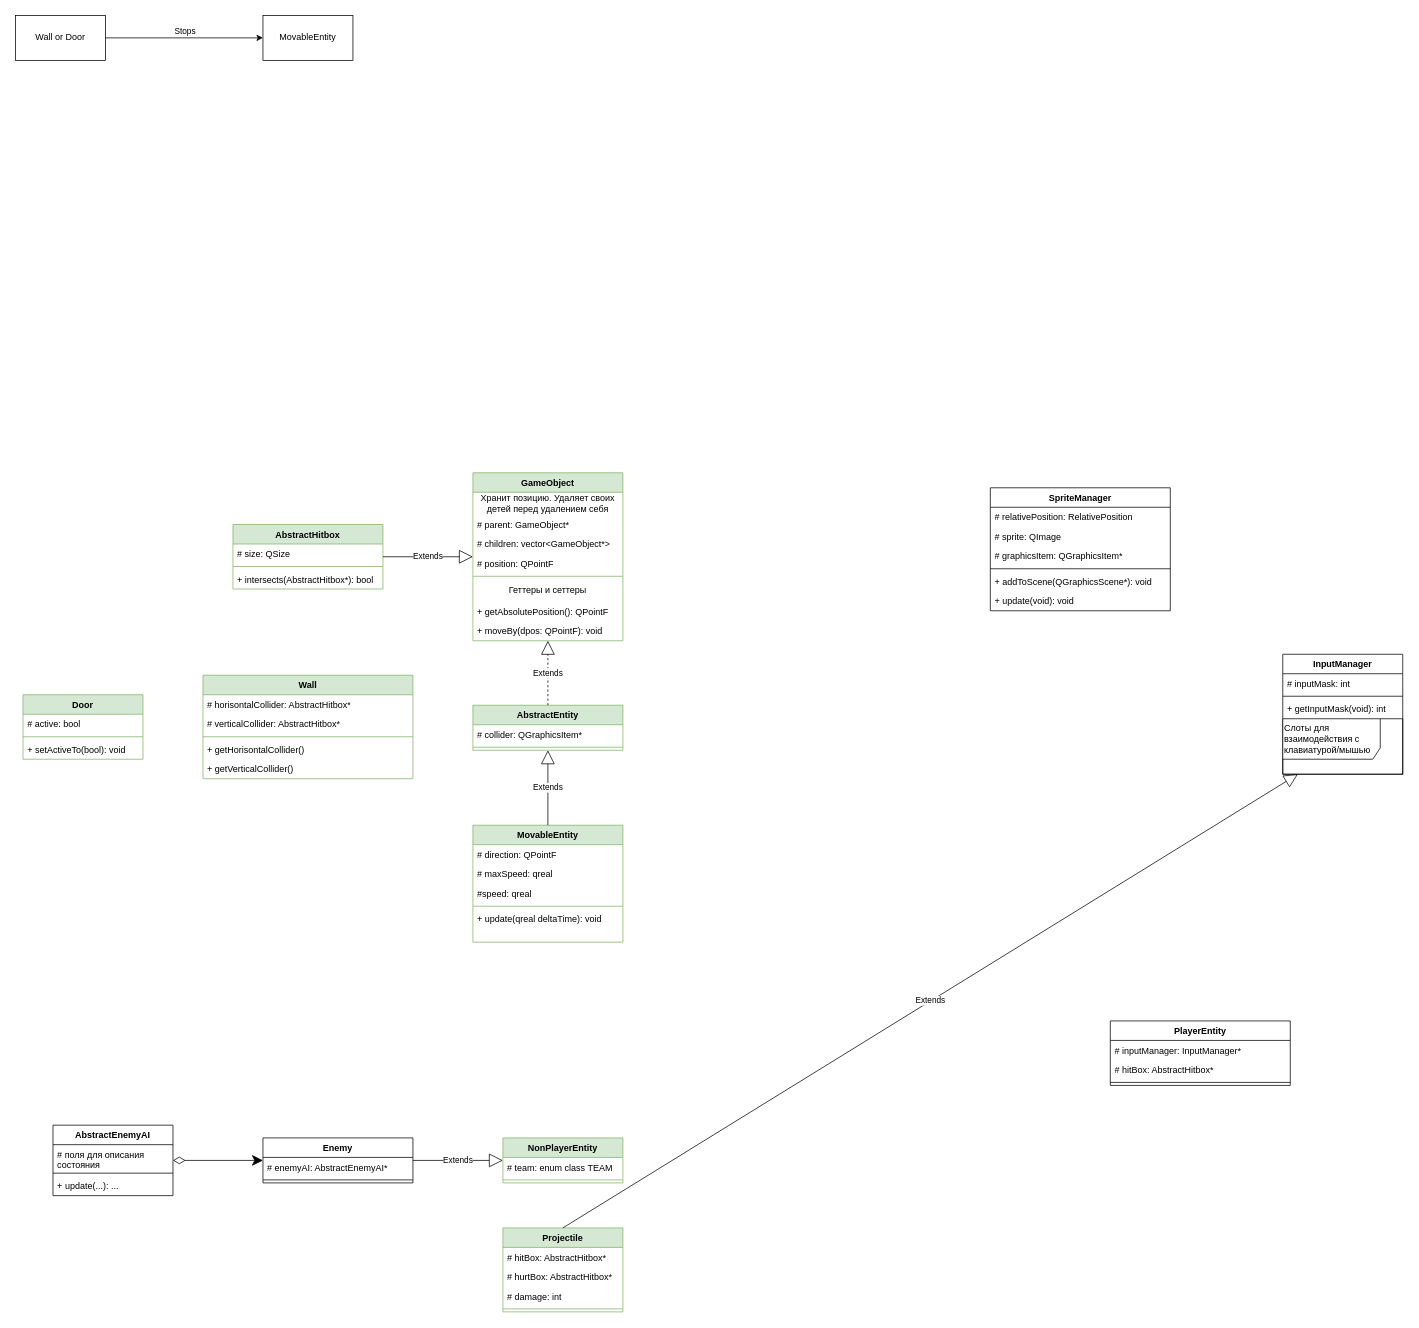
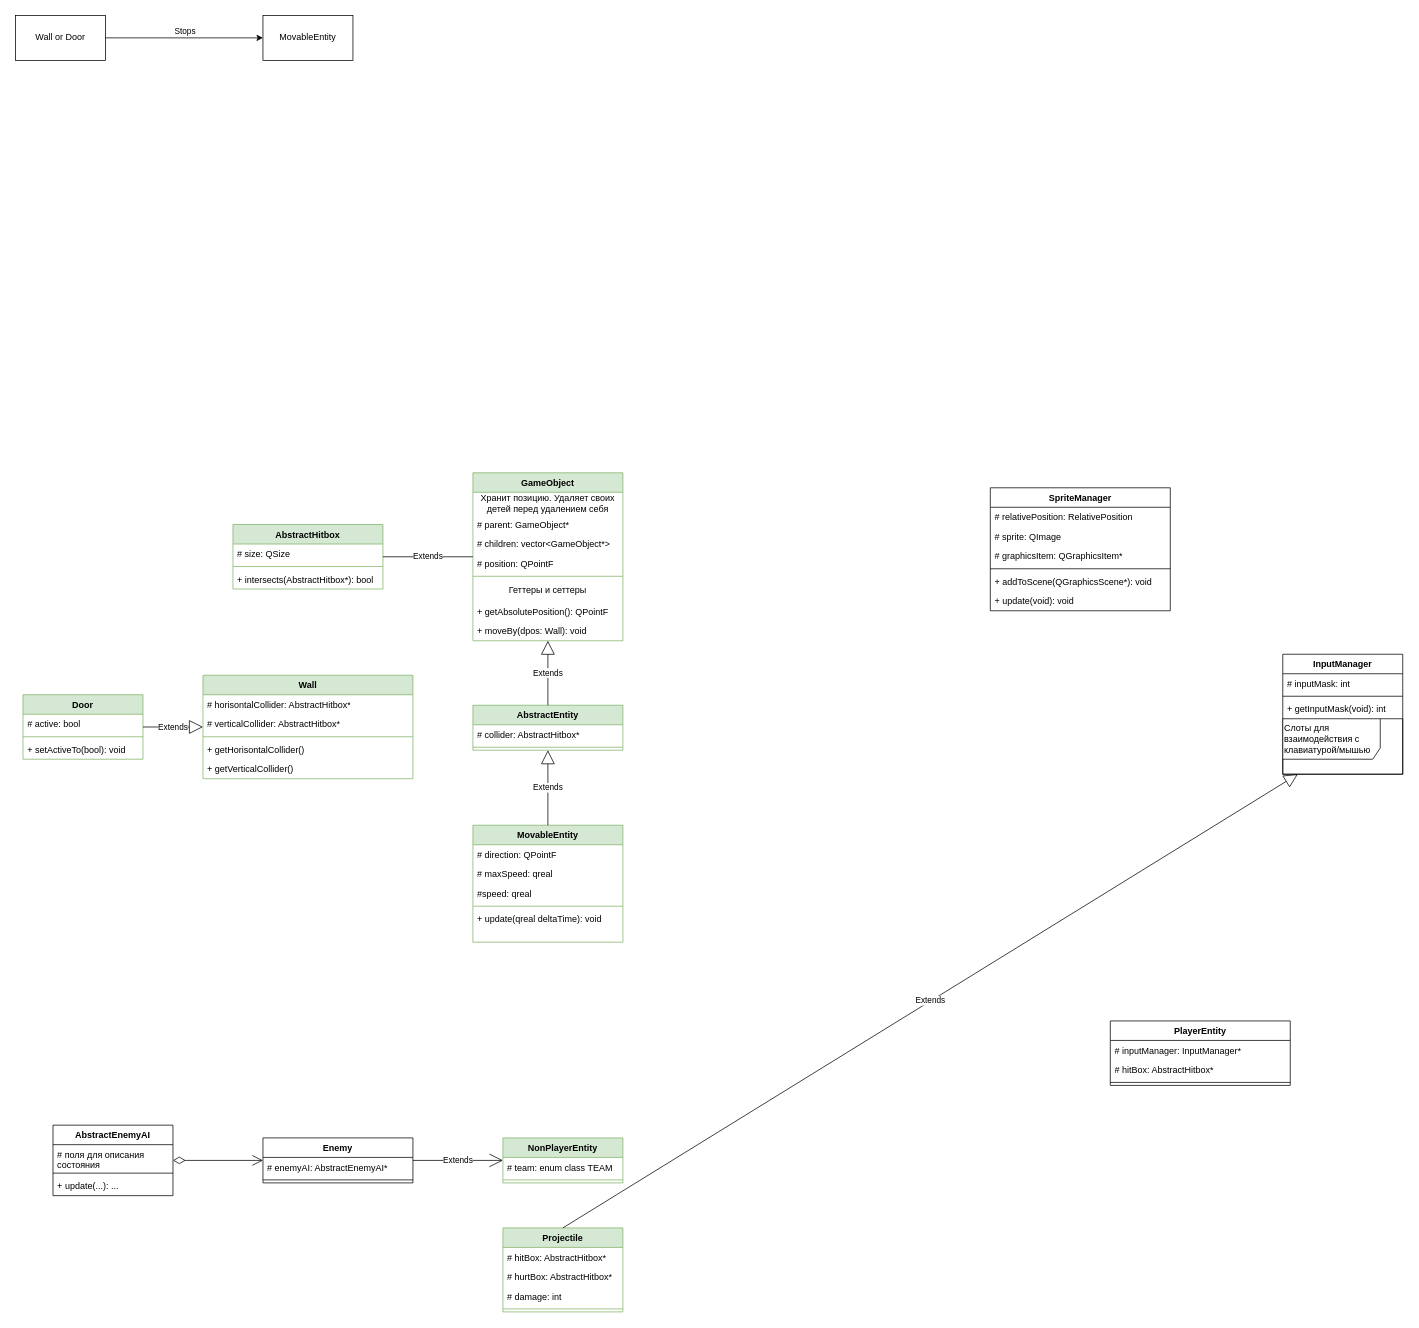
(458, 557) -> (463, 557)
(542, 632) -> (534, 632)
(548, 690) -> (548, 690)
none -> (173, 727)
(535, 736) -> (537, 736)
(253, 1161) -> (255, 1161)
(488, 1161) -> (493, 1161)
